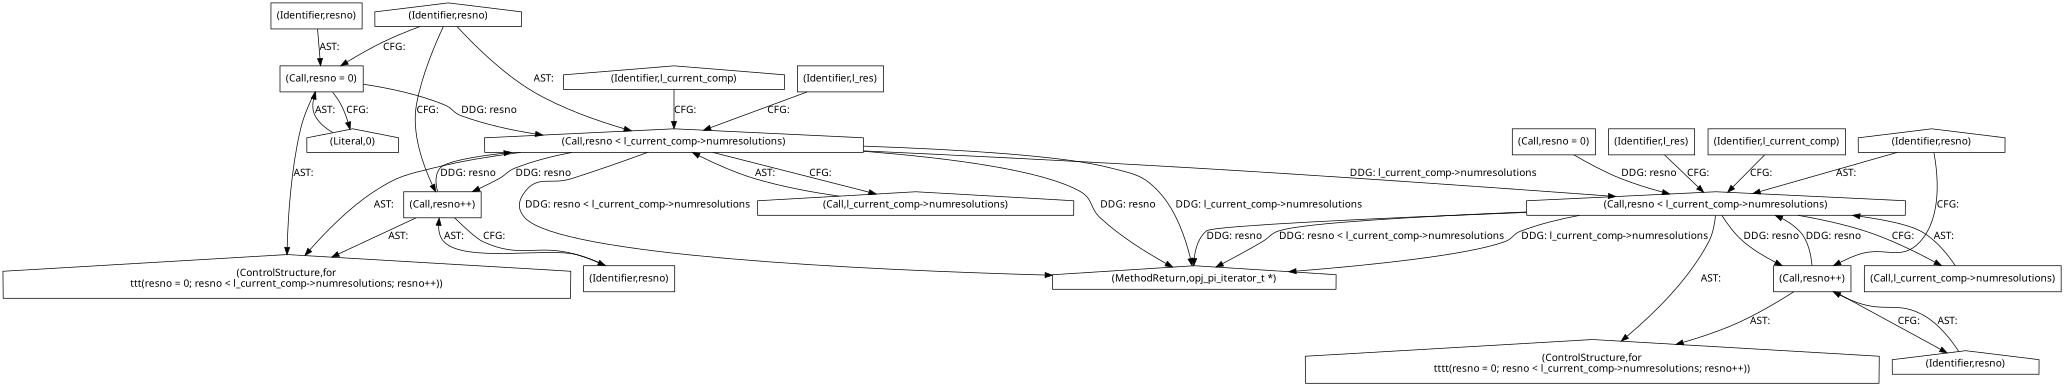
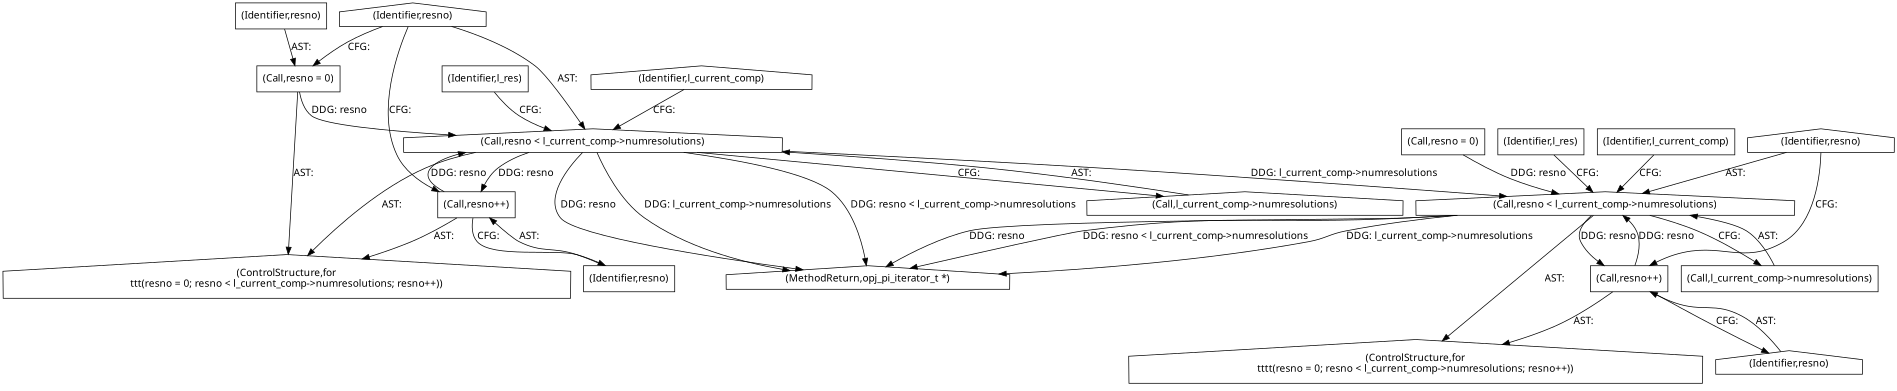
(353, 142) -> none
